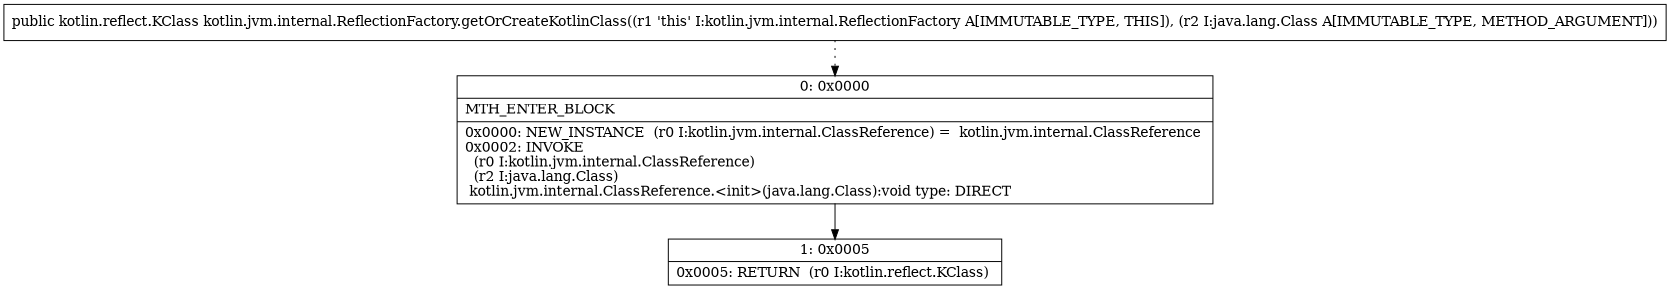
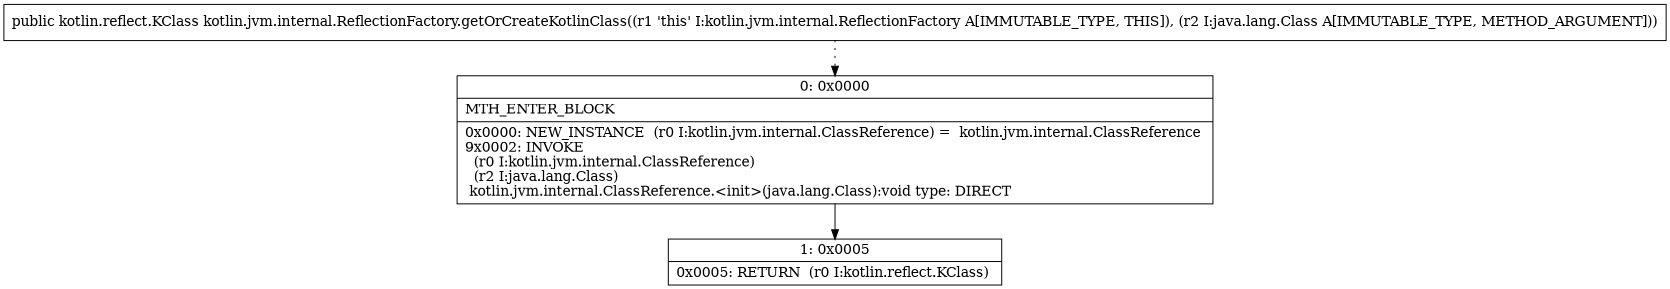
(529, 148) -> (529, 148)
